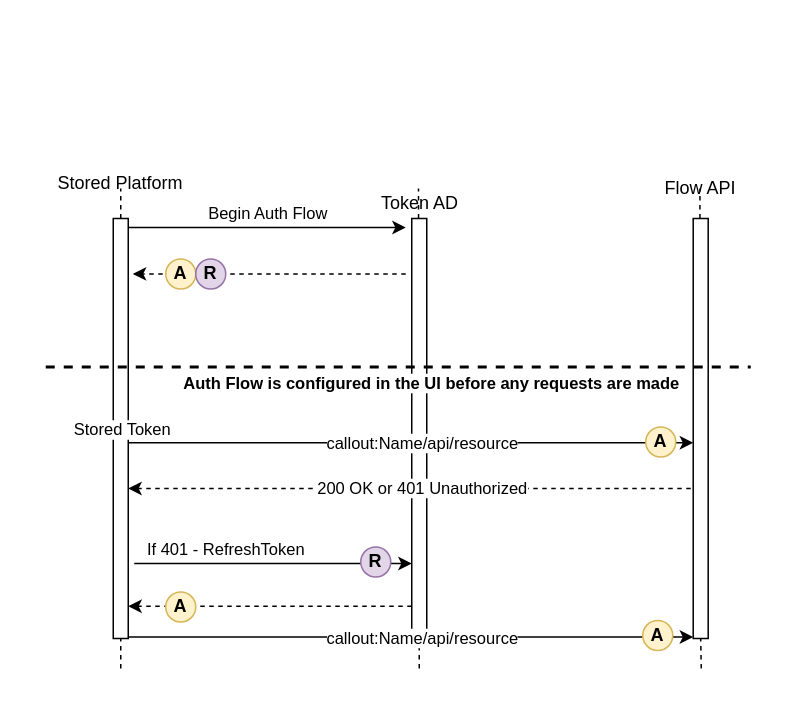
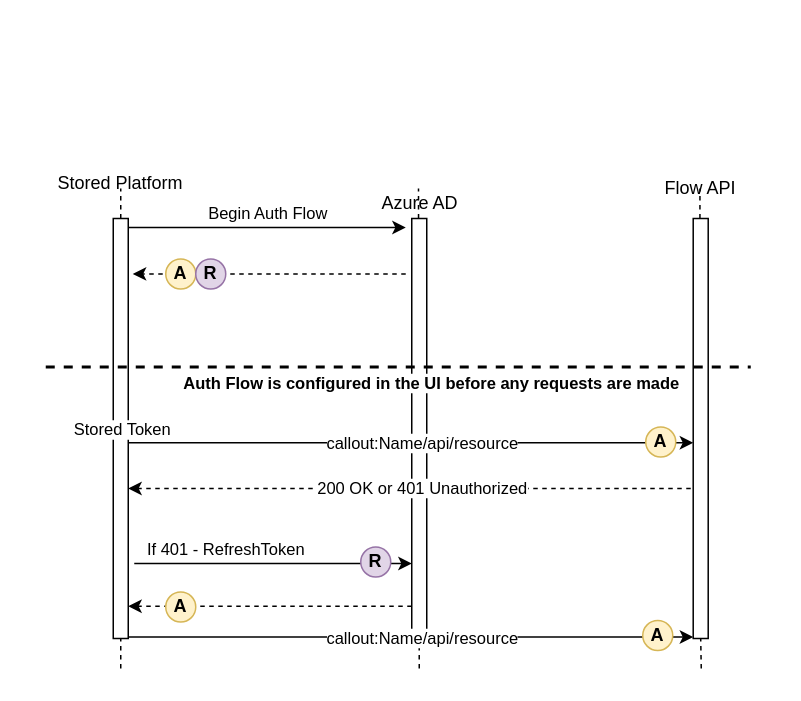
(419, 202) -> (419, 202)
